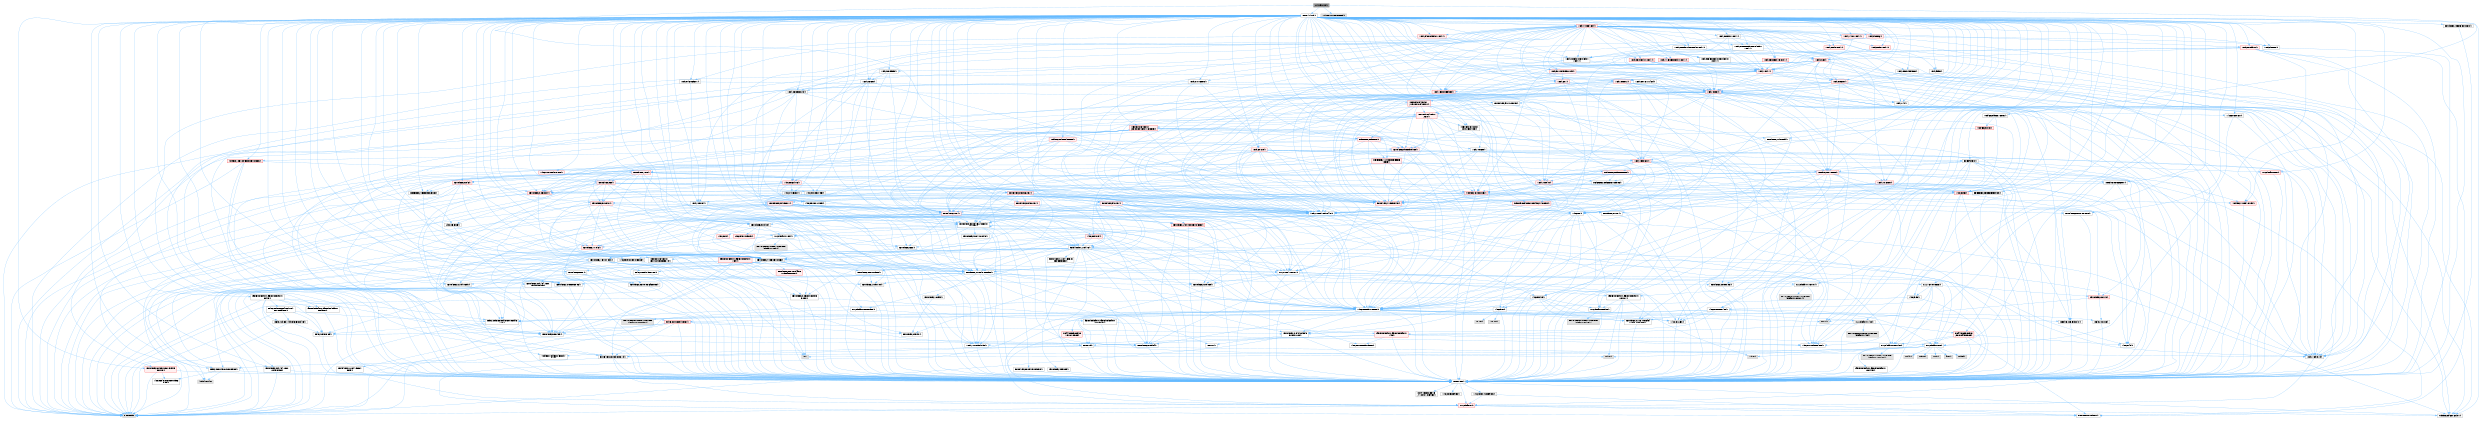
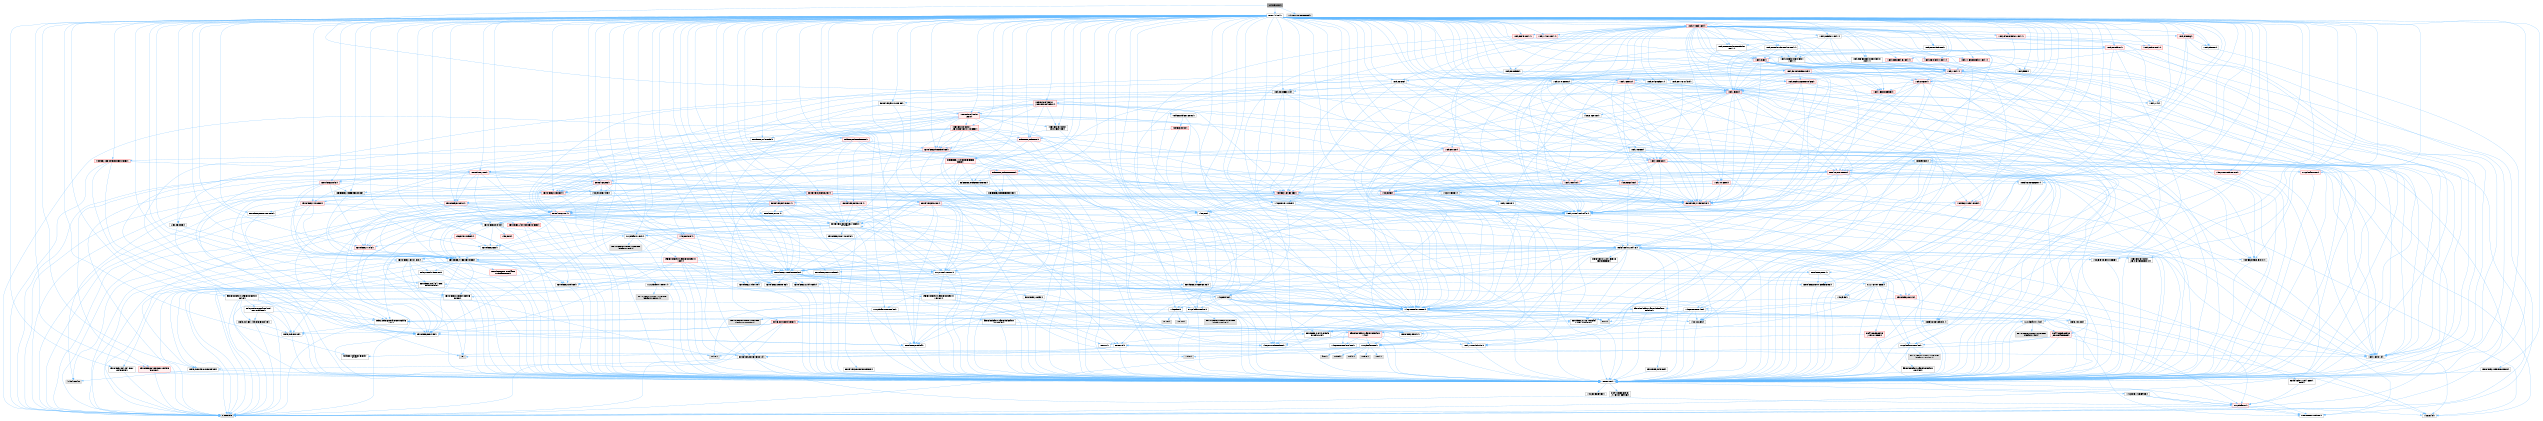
(543, 40) -> (1448, 61)
(1563, 82) -> (1801, 82)
(1532, 203) -> (313, 203)
(166, 382) -> none
(2003, 411) -> (2335, 411)
